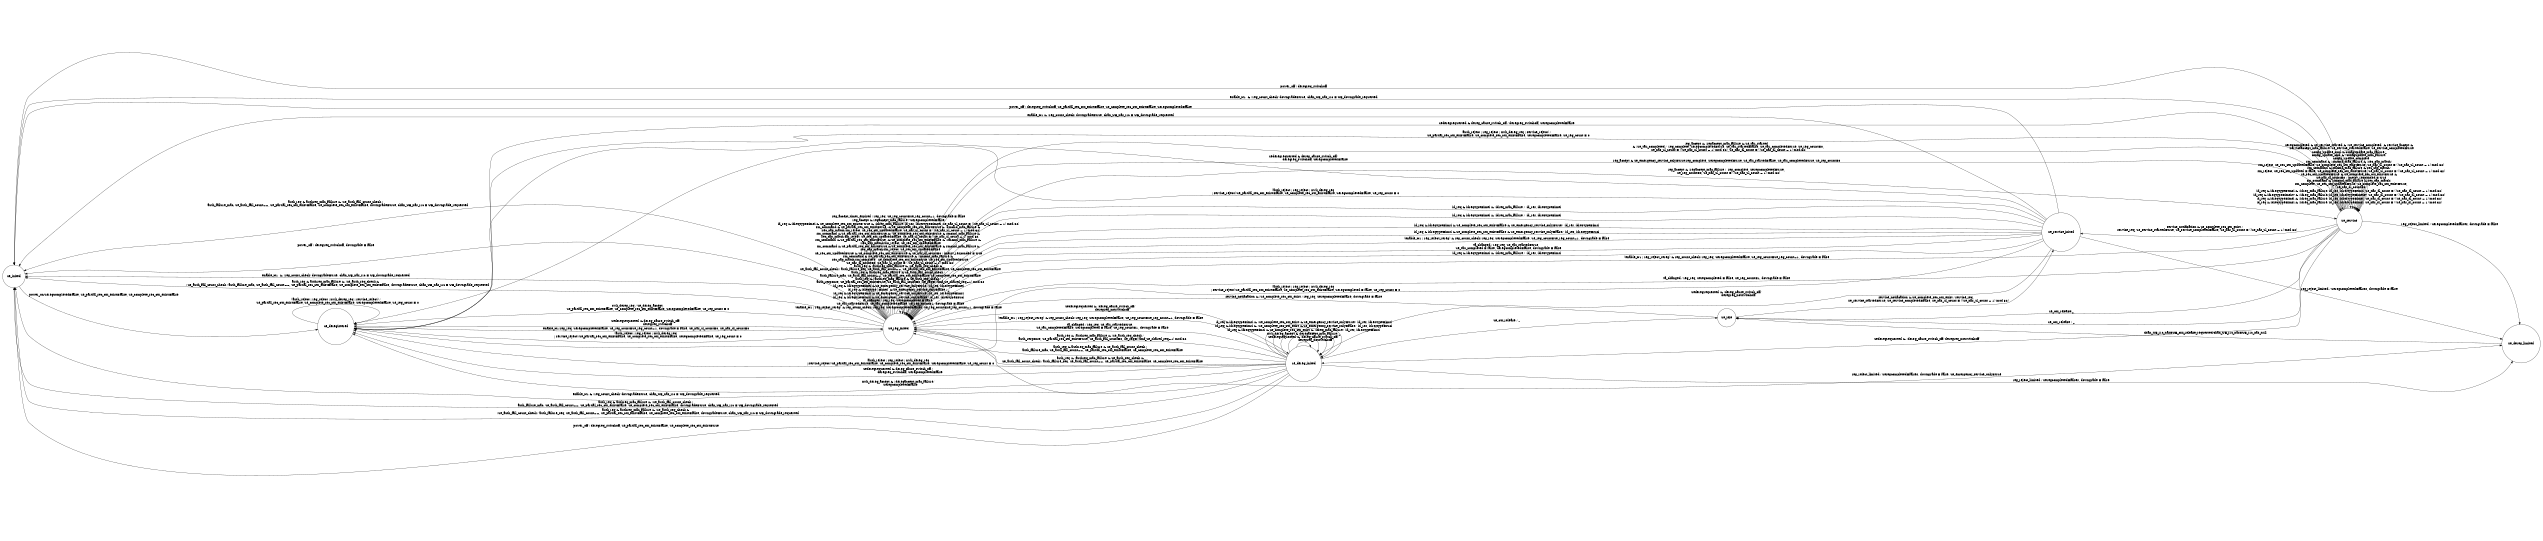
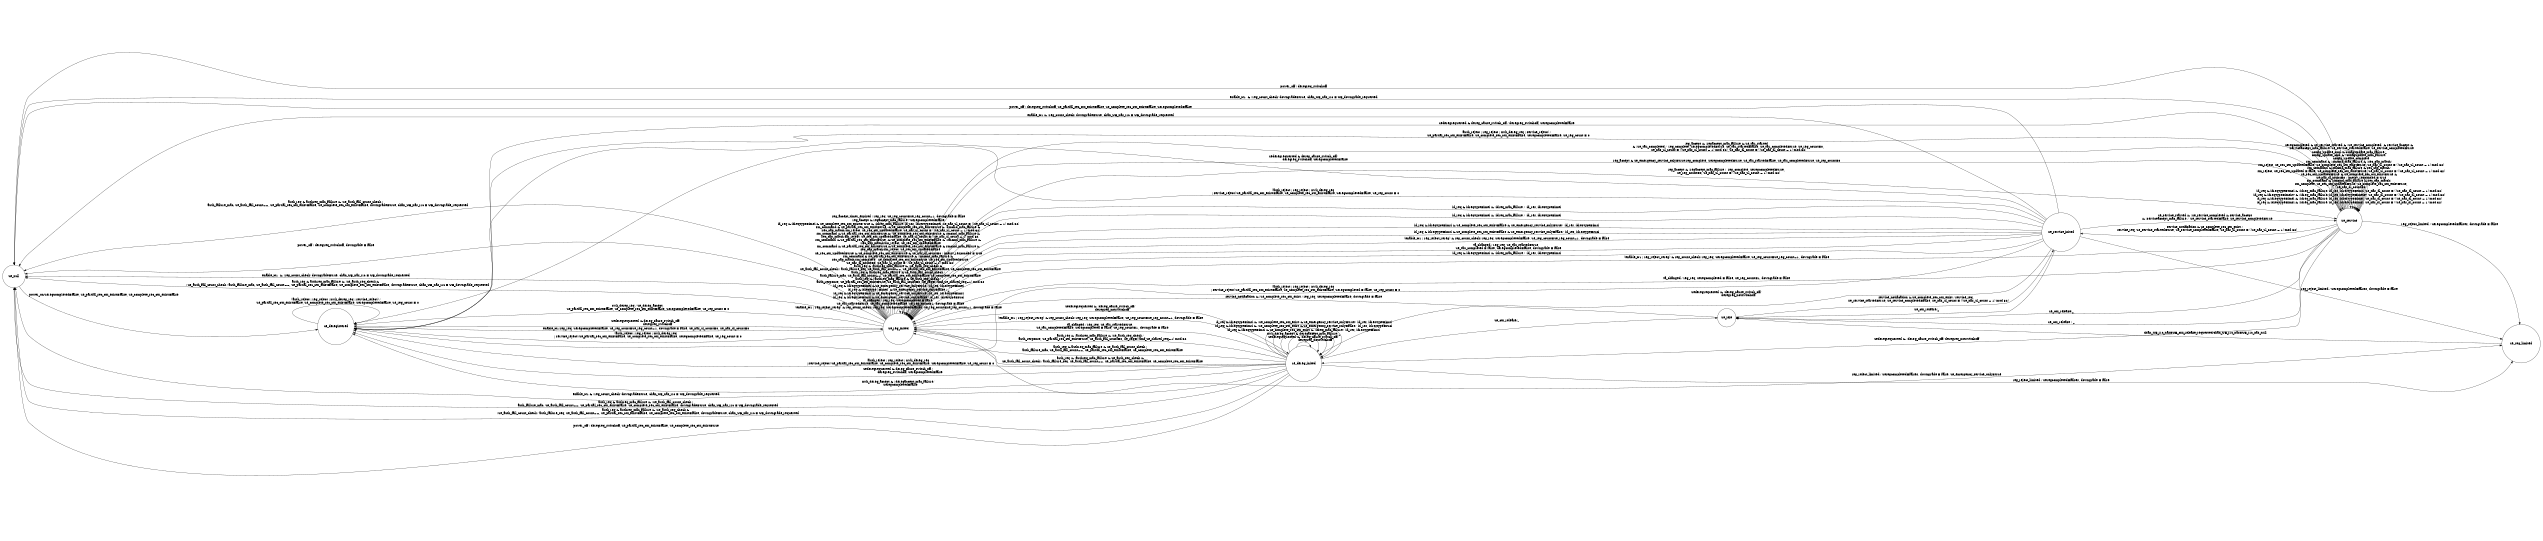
none -> (2207, 221)
(14, 276) -> (14, 276)
none -> (1912, 314)
(1507, 321) -> (1507, 321)
(2521, 344) -> (2521, 344)
